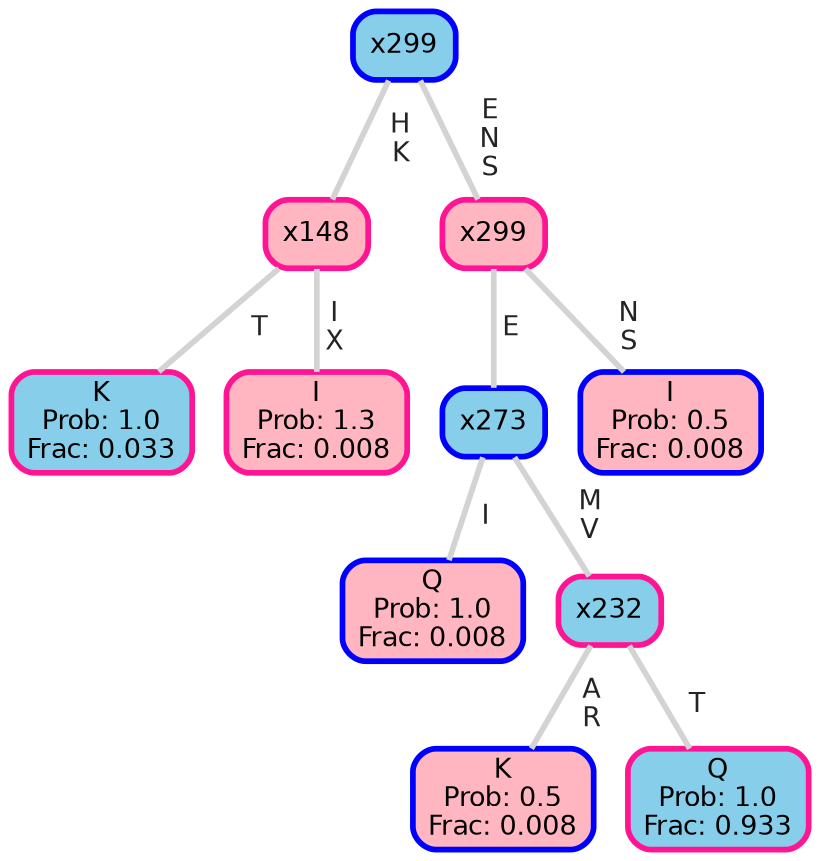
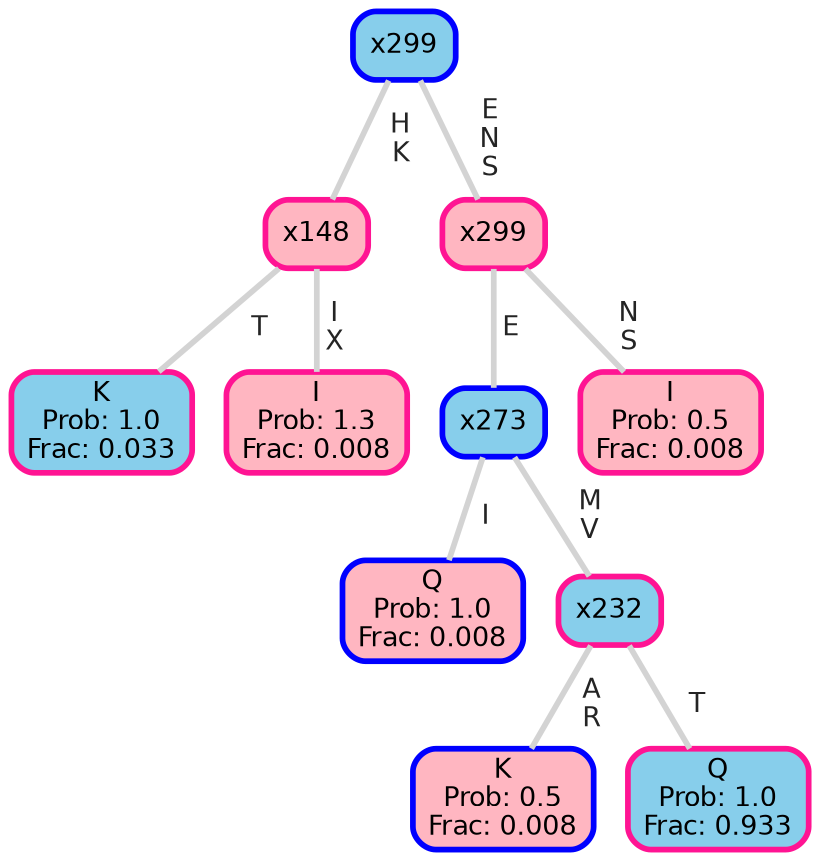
(671, 422) -> (671, 422)
